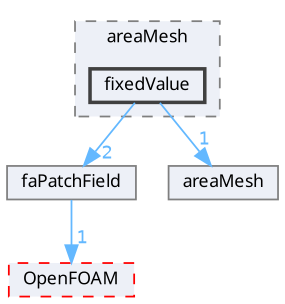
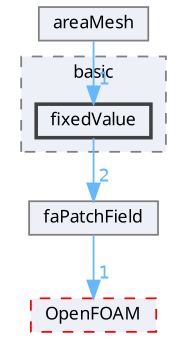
(147, 38) -> (94, 73)
(180, 127) -> (94, 68)
